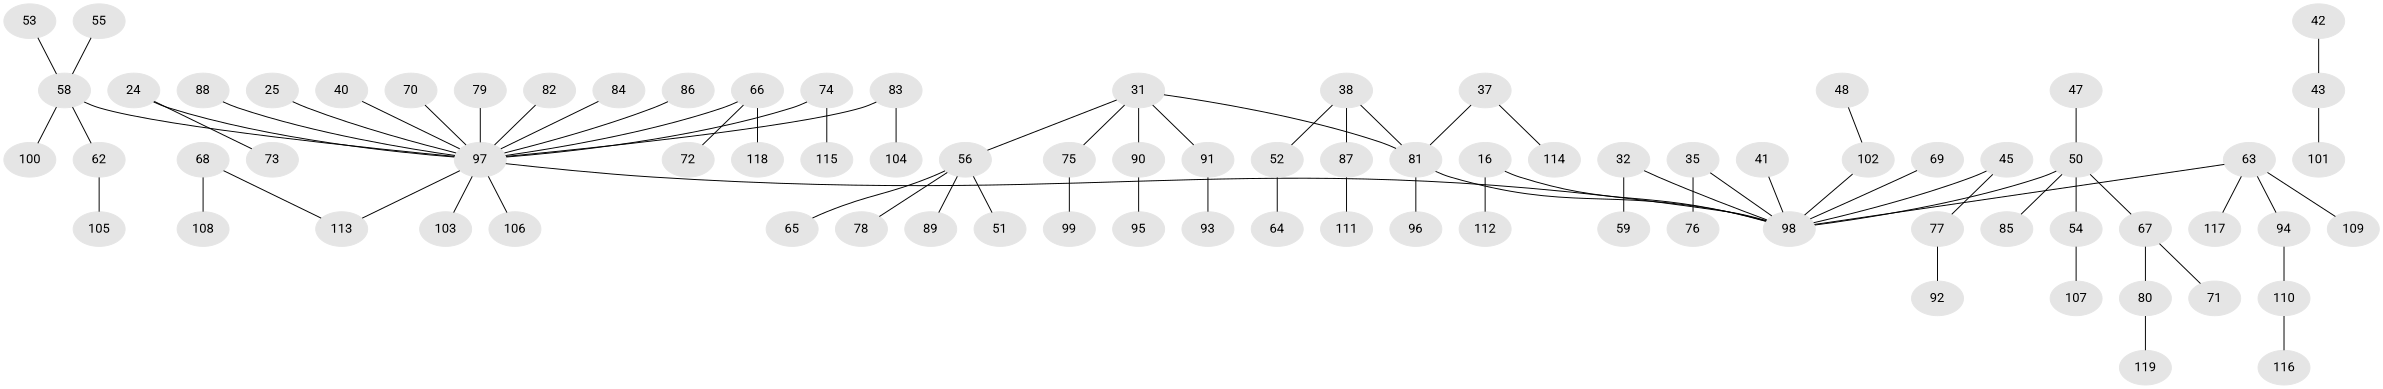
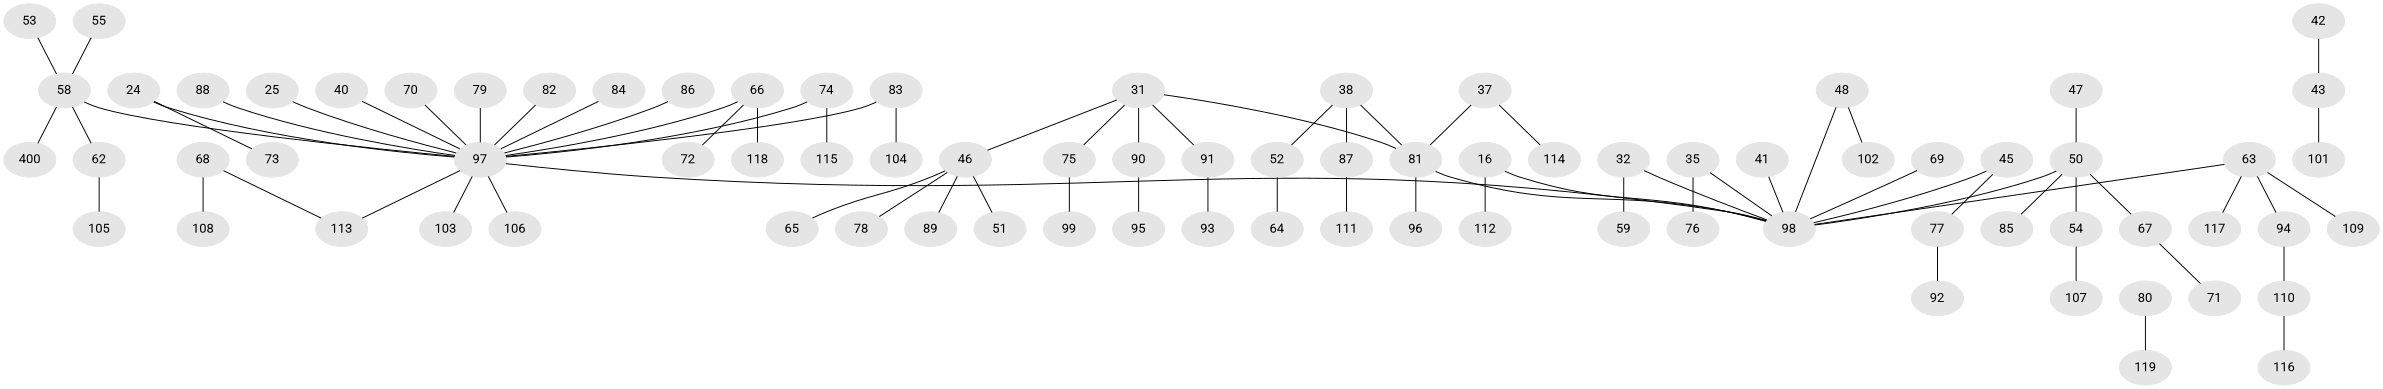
(30, 160) -> (30, 160)
(965, 160) -> (965, 160)
(1829, 195) -> (1816, 160)
(2145, 264) -> none
